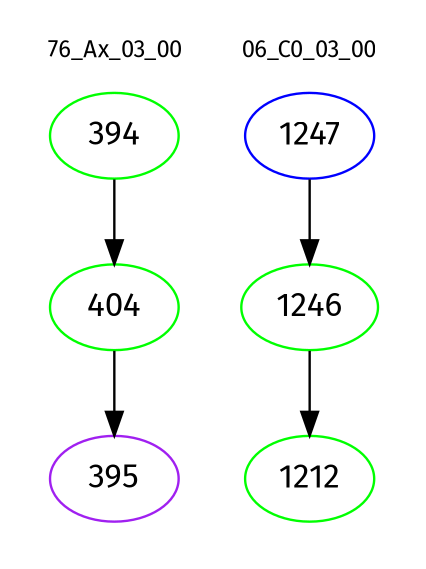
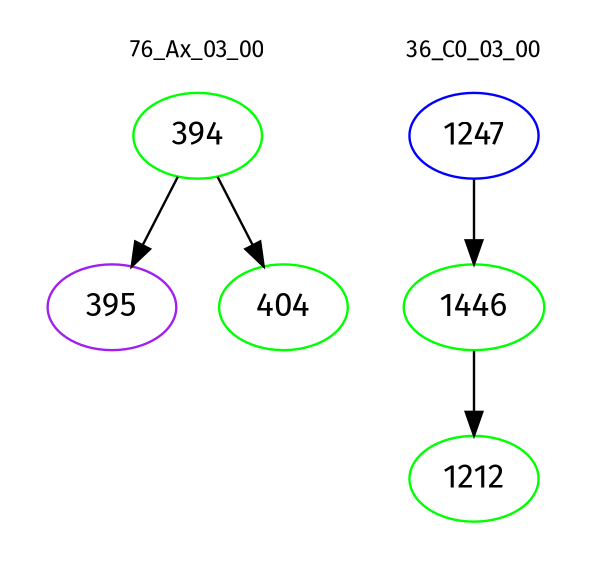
(310, 51) -> (474, 51)
(310, 307) -> (474, 307)
(114, 381) -> (160, 211)
